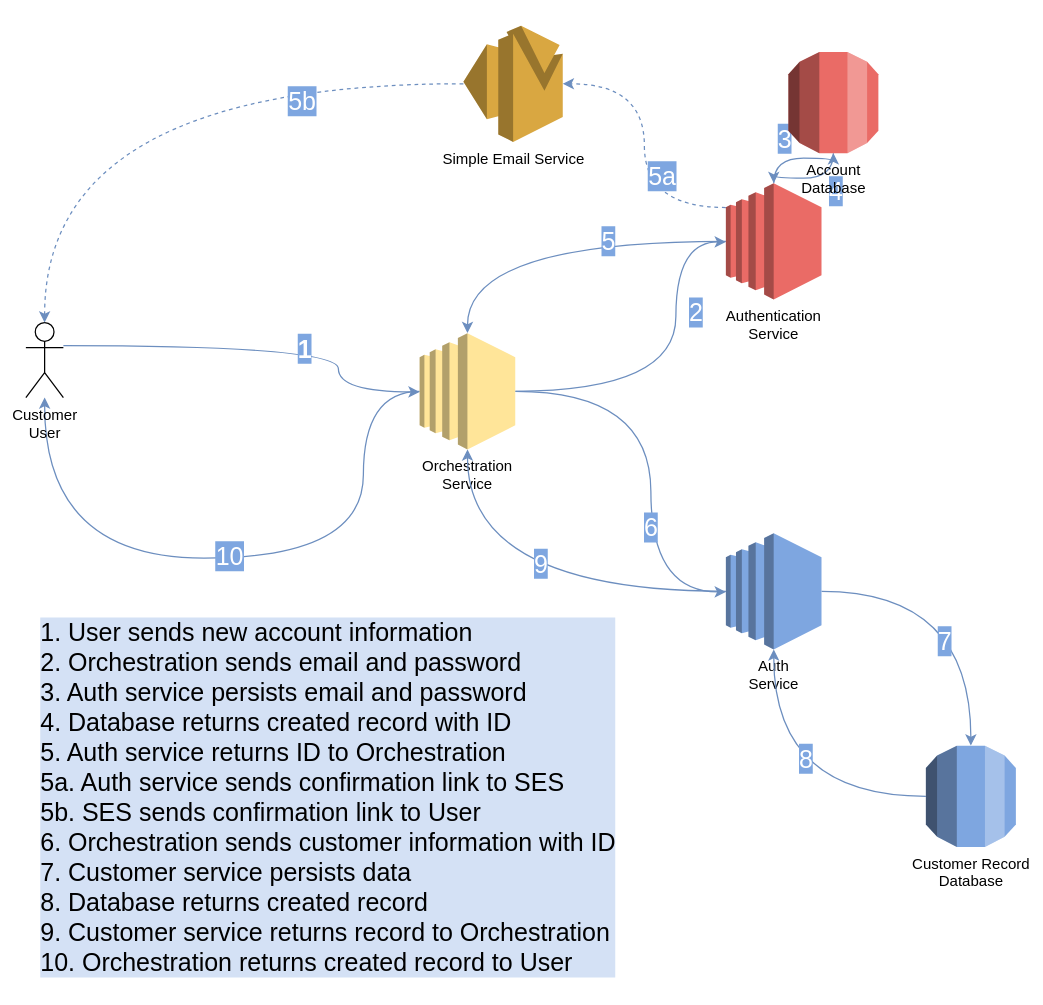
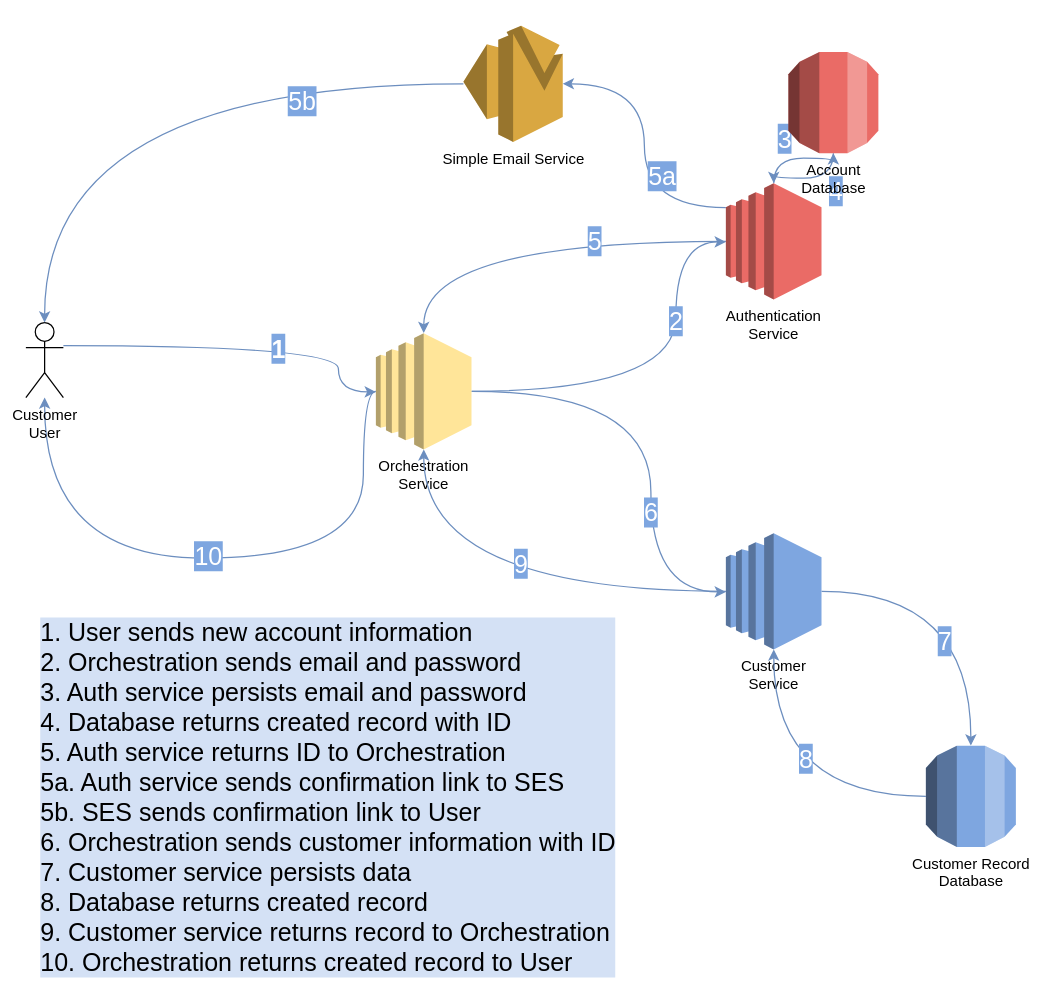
(632, 105) -> (632, 105)
(123, 159) -> (123, 159)
(467, 391) -> (423, 391)
(774, 676) -> (774, 676)
